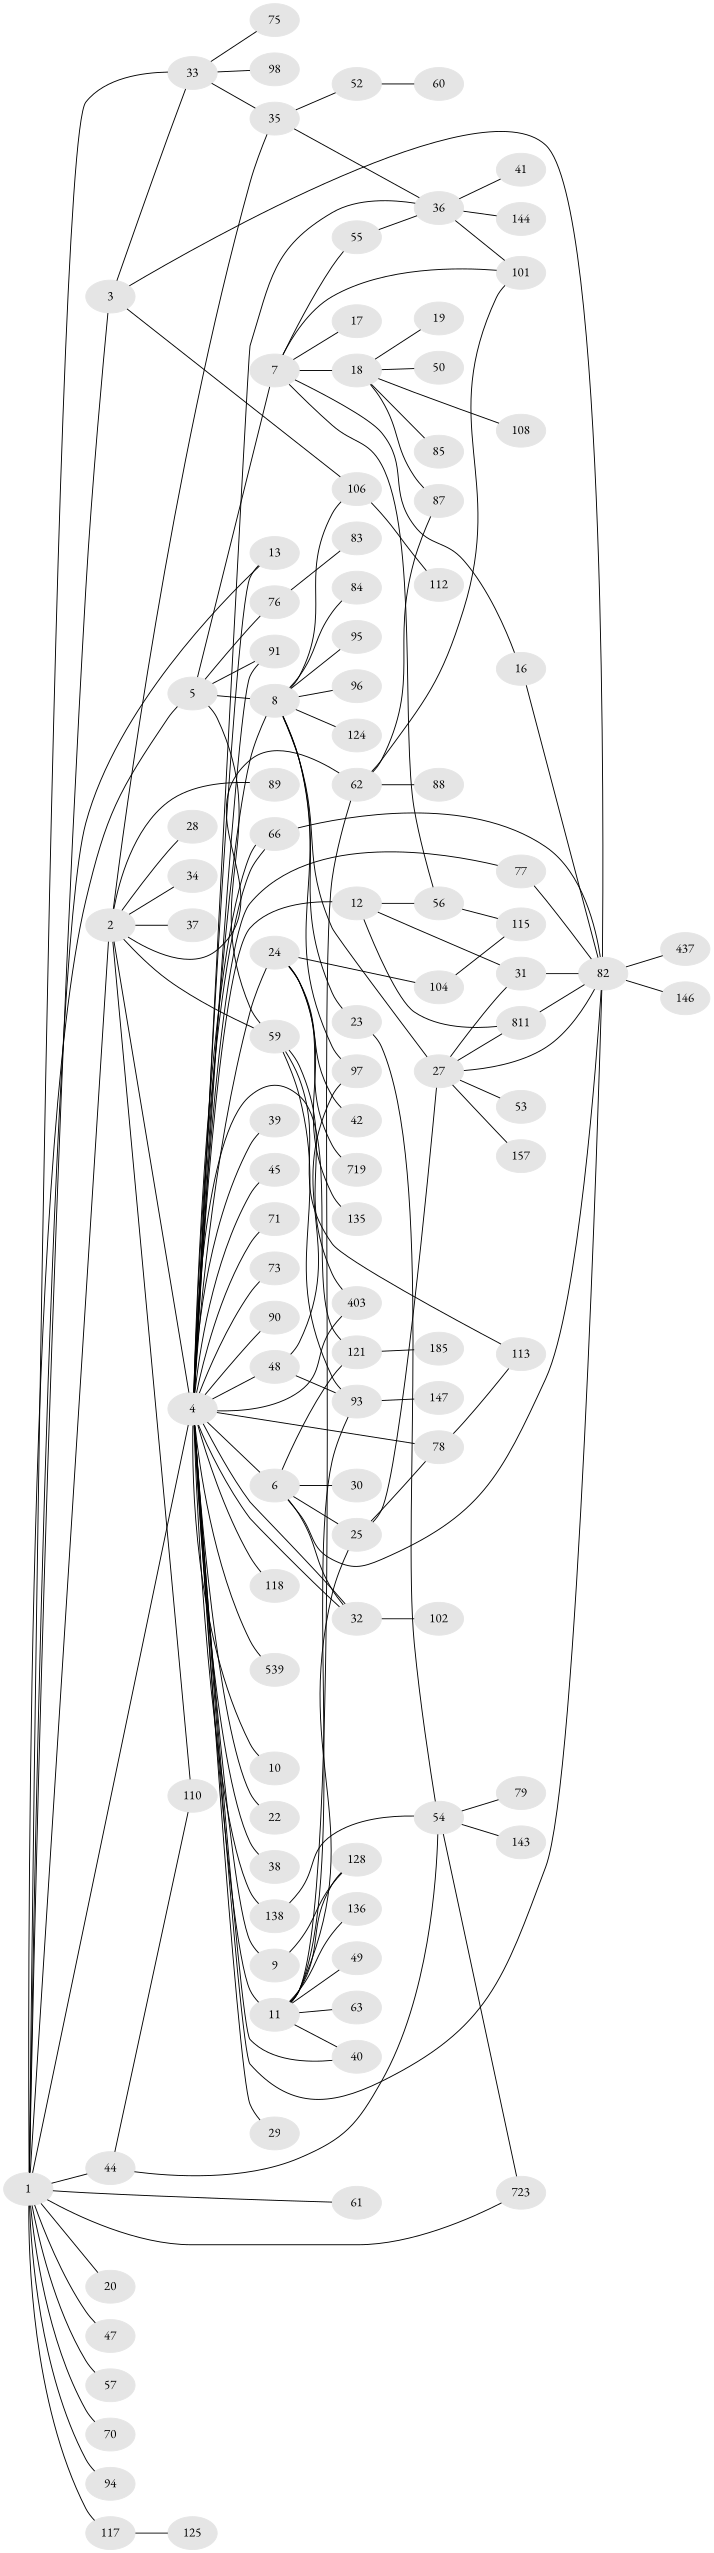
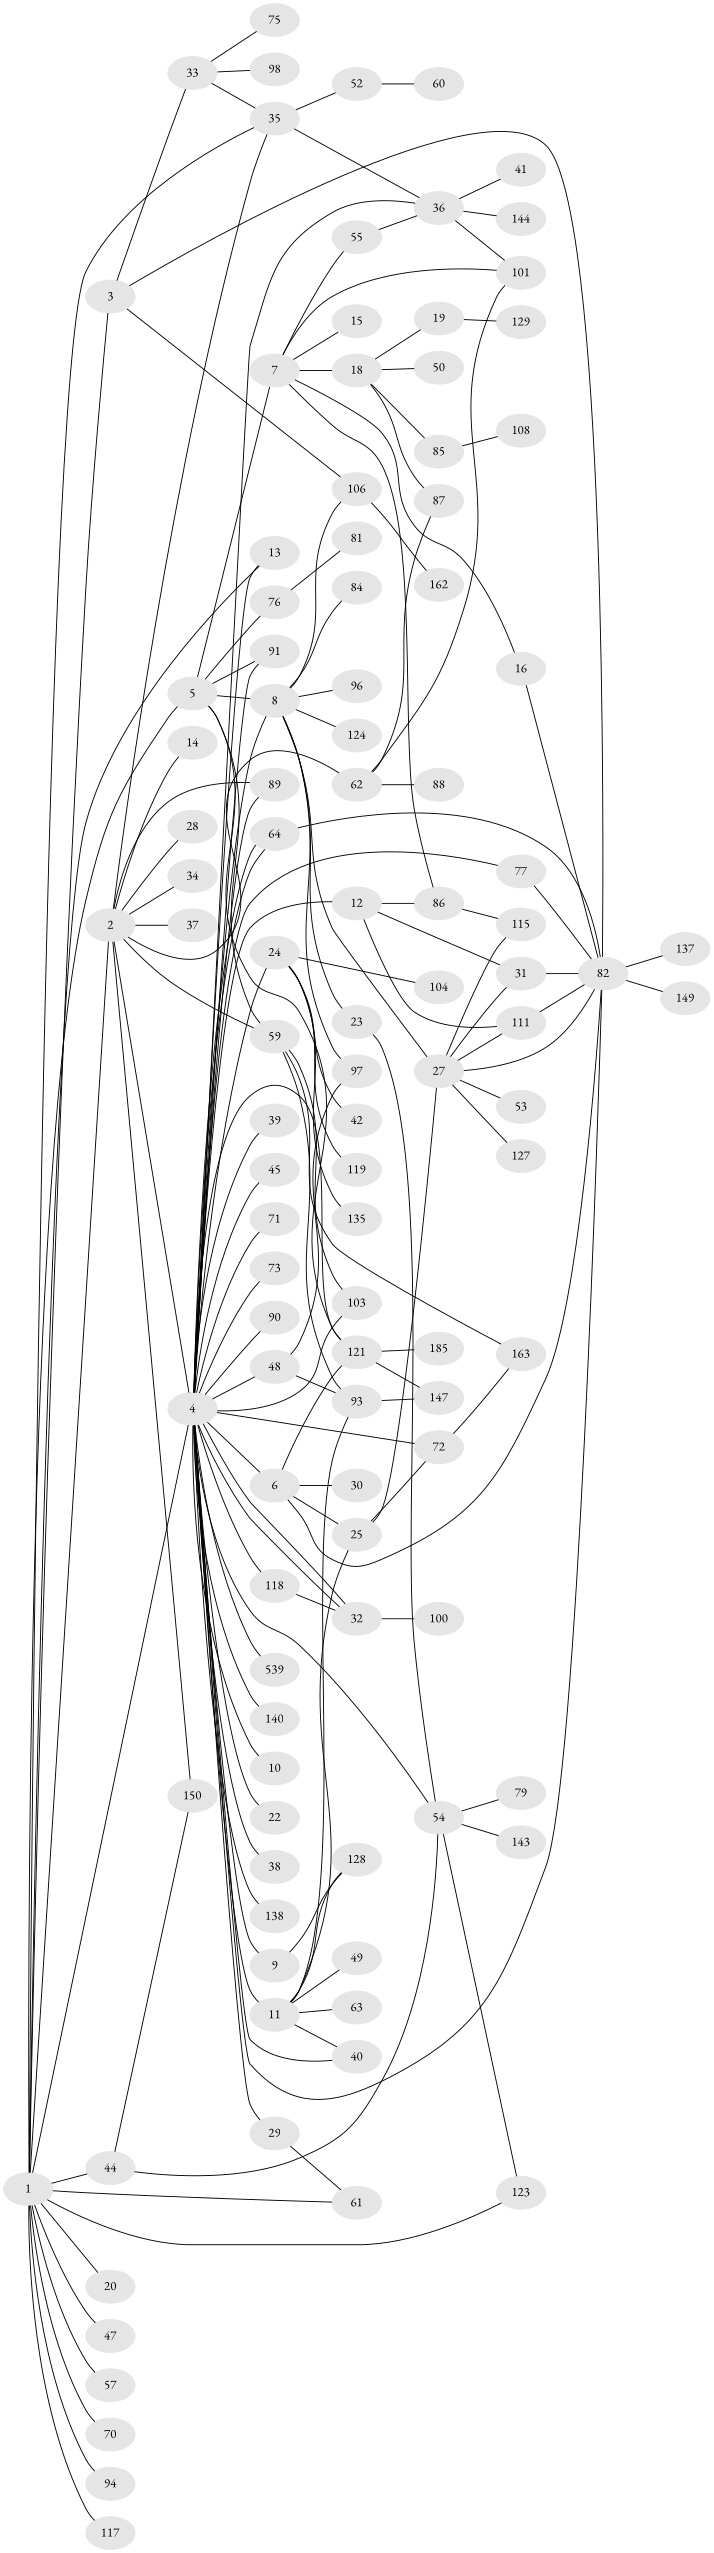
(357, 321) -> (357, 321)
none -> (521, 322)
(439, 401) -> (480, 441)
(357, 538) -> (357, 538)
(439, 585) -> (439, 585)
(357, 637) -> none
none -> (193, 743)
(275, 834) -> (275, 834)
(439, 903) -> (439, 903)
(685, 949) -> (685, 949)
(485, 952) -> (473, 995)
(685, 998) -> (685, 998)
none -> (298, 1010)
(521, 1023) -> (521, 1023)
(45, 1092) -> (43, 1109)
none -> (214, 1092)
(521, 1156) -> (521, 1156)
(357, 1170) -> (357, 1170)
(357, 1303) -> (357, 1303)
(521, 1354) -> (521, 1354)
none -> (398, 1375)
(327, 1403) -> none
(439, 1447) -> (439, 1447)
(317, 1555) -> (316, 1602)
(439, 1619) -> (439, 1619)
none -> (275, 1719)
(193, 1796) -> (193, 1796)
(337, 1832) -> (277, 1631)
(357, 1909) -> none
none -> (316, 2168)
(521, 2193) -> (521, 2193)
(193, 2533) -> none
